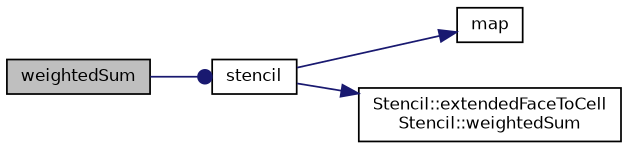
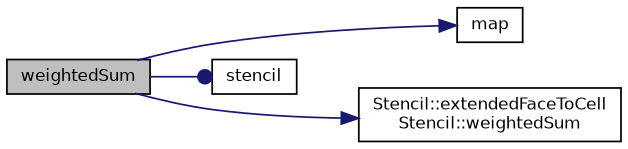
(368, 52) -> (287, 35)
(319, 87) -> (237, 112)
